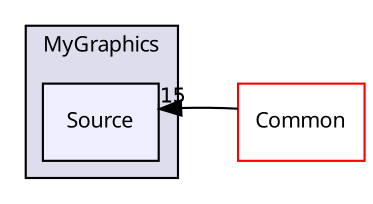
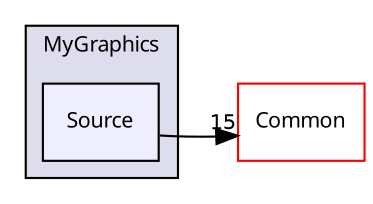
(209, 108) -> (192, 137)
